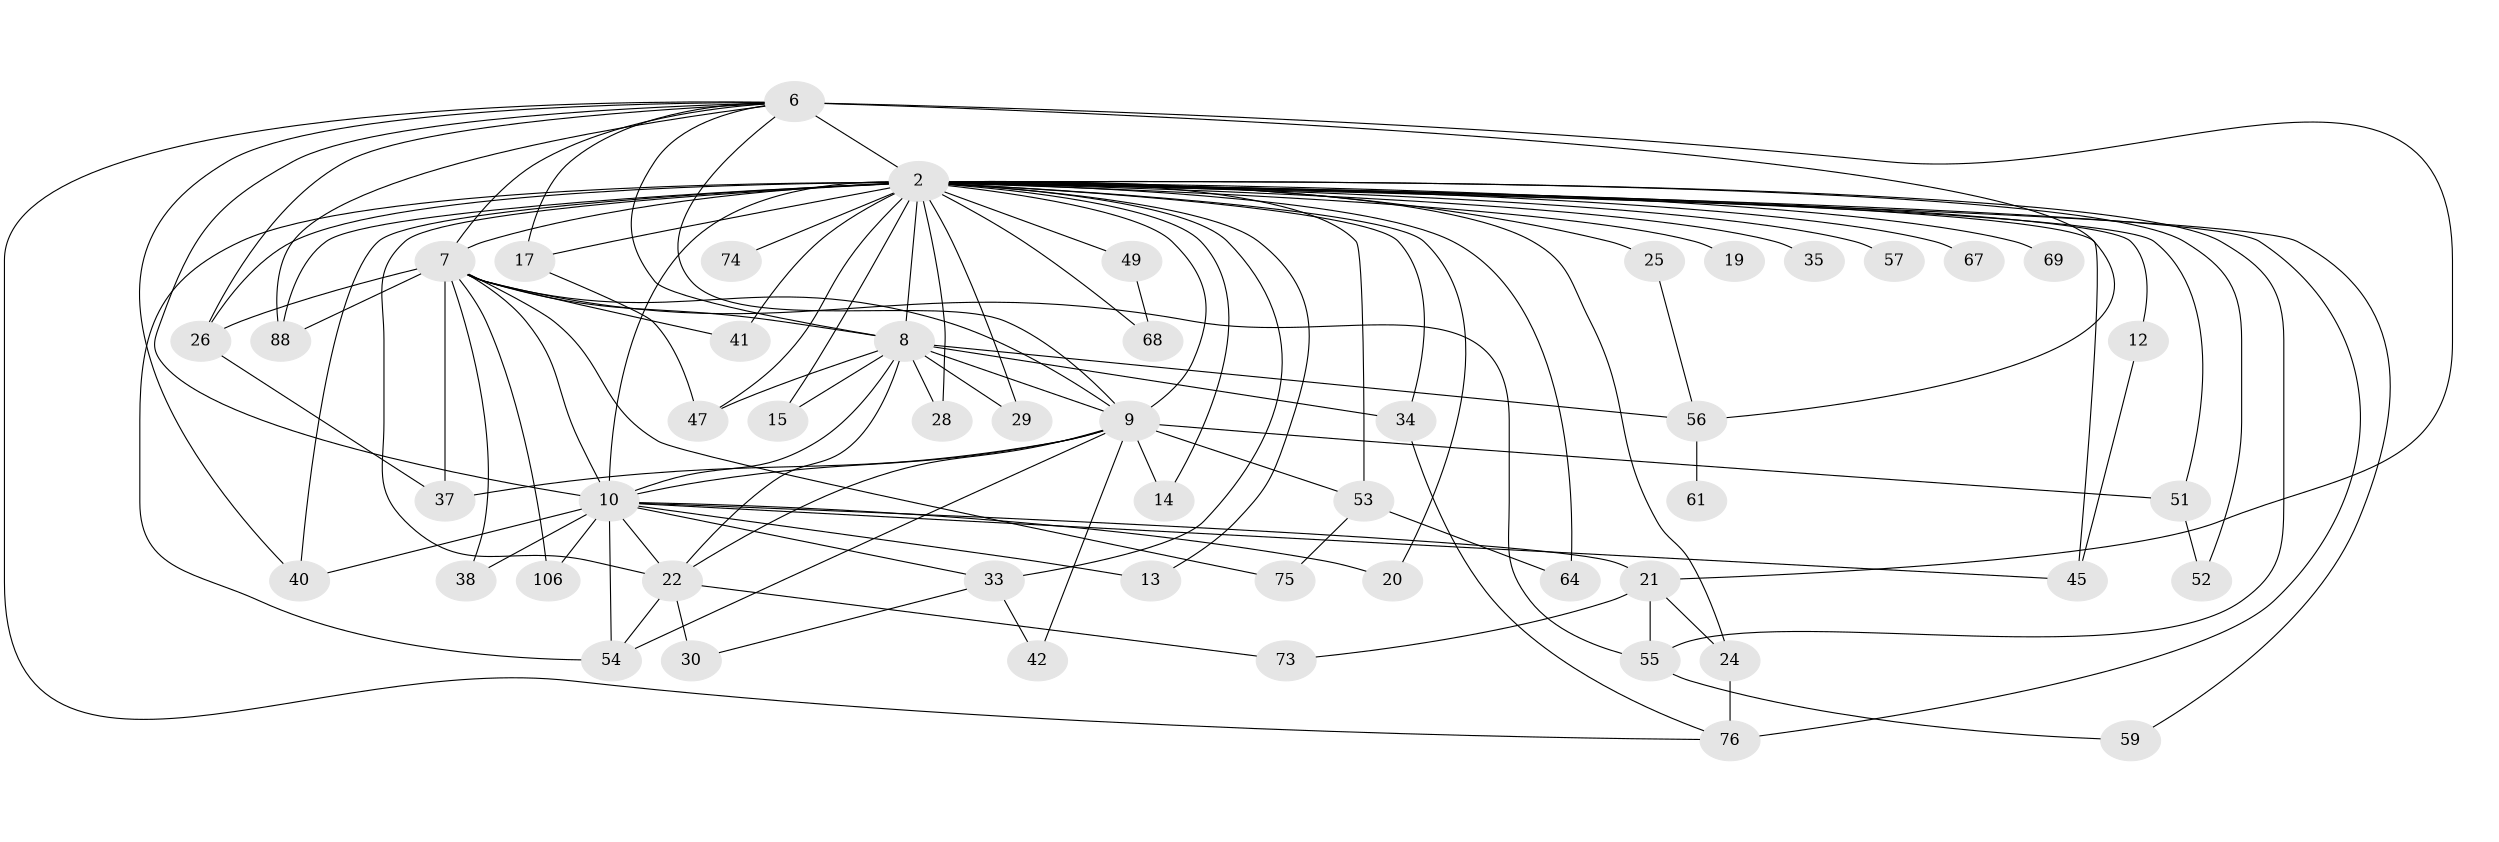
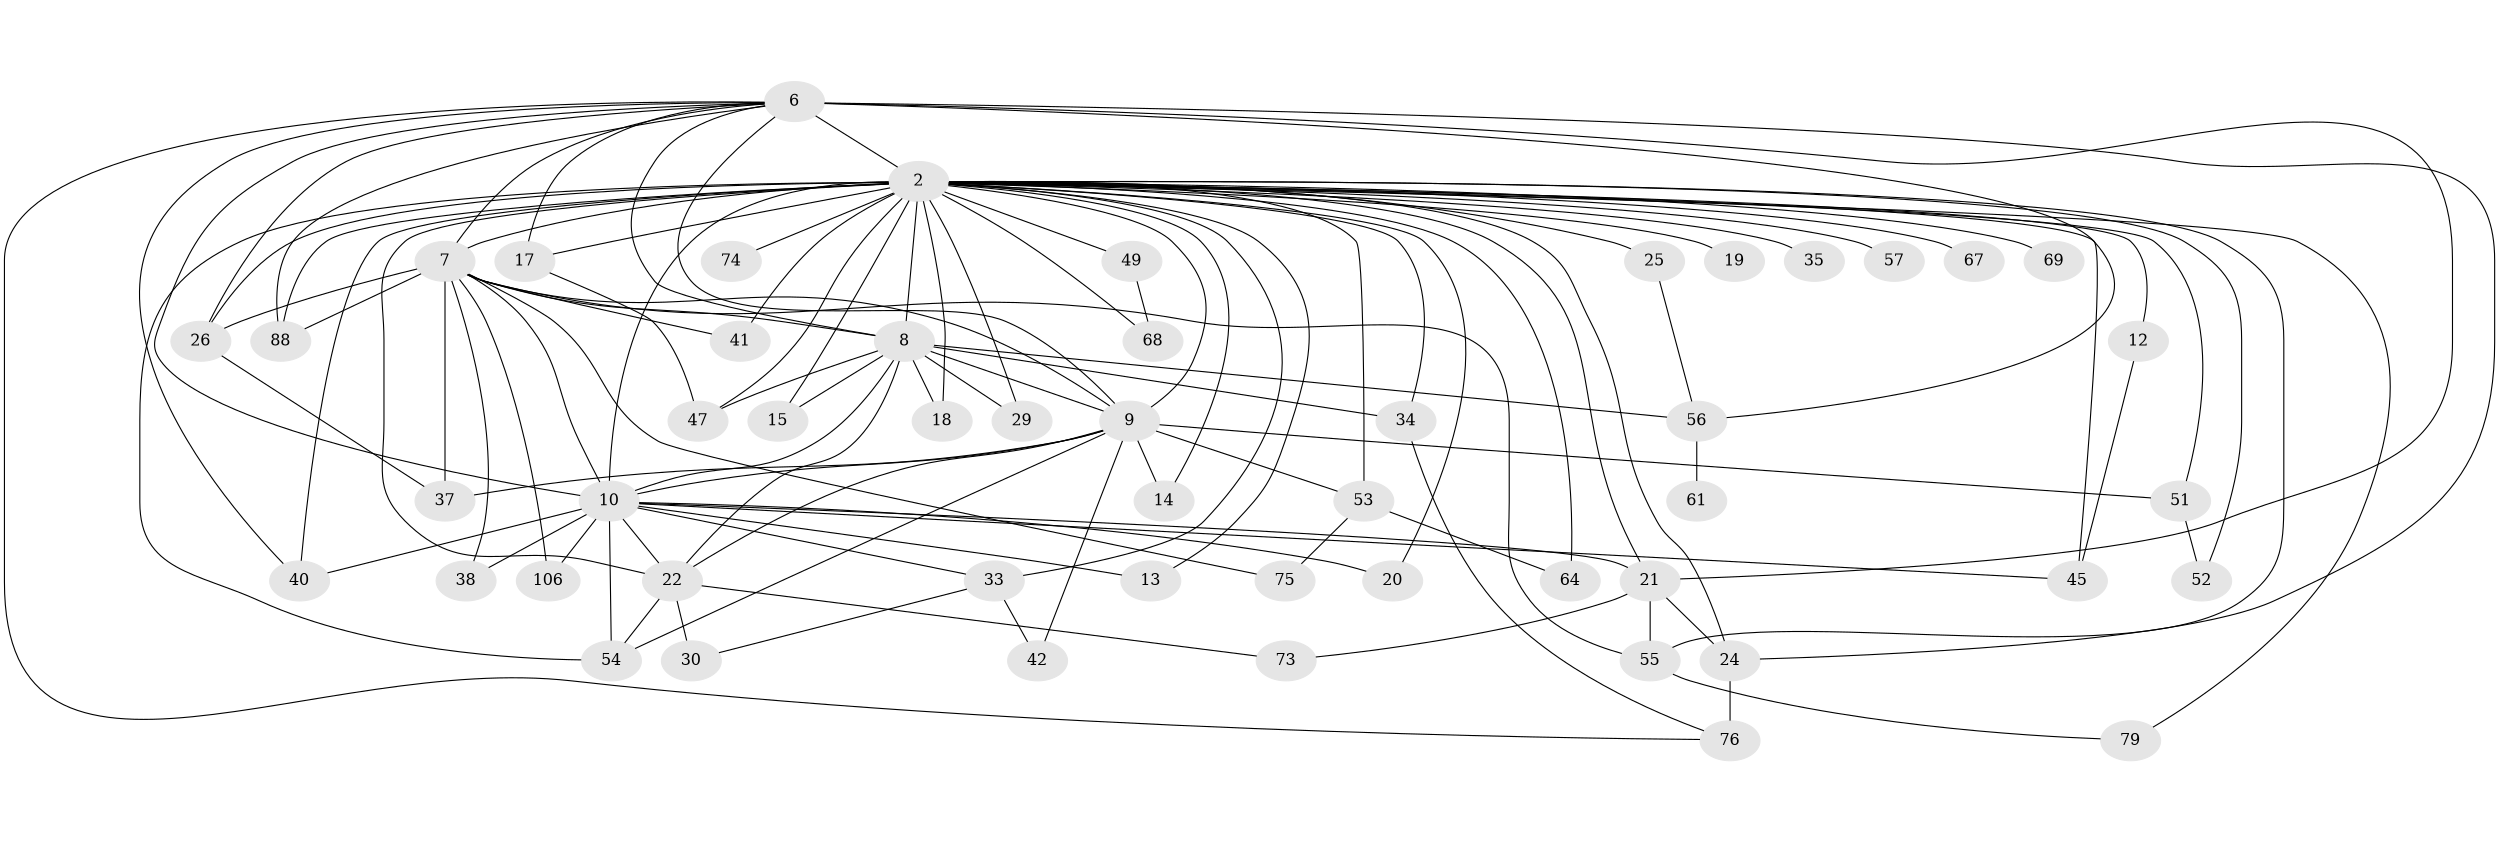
none -> (2171, 161)
(2297, 272) -> (1404, 214)
(942, 421) -> (942, 421)
(2131, 741) -> (2131, 741)
